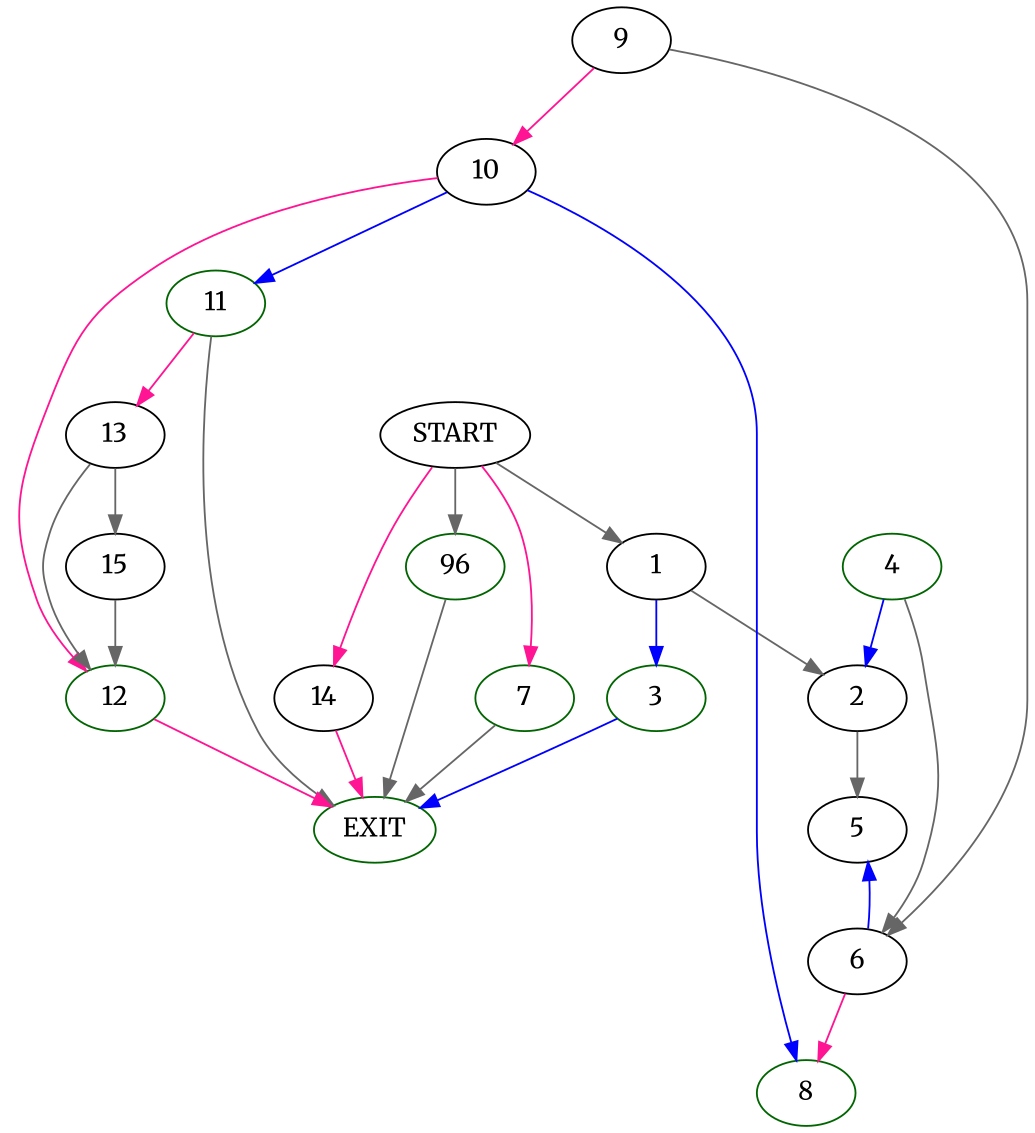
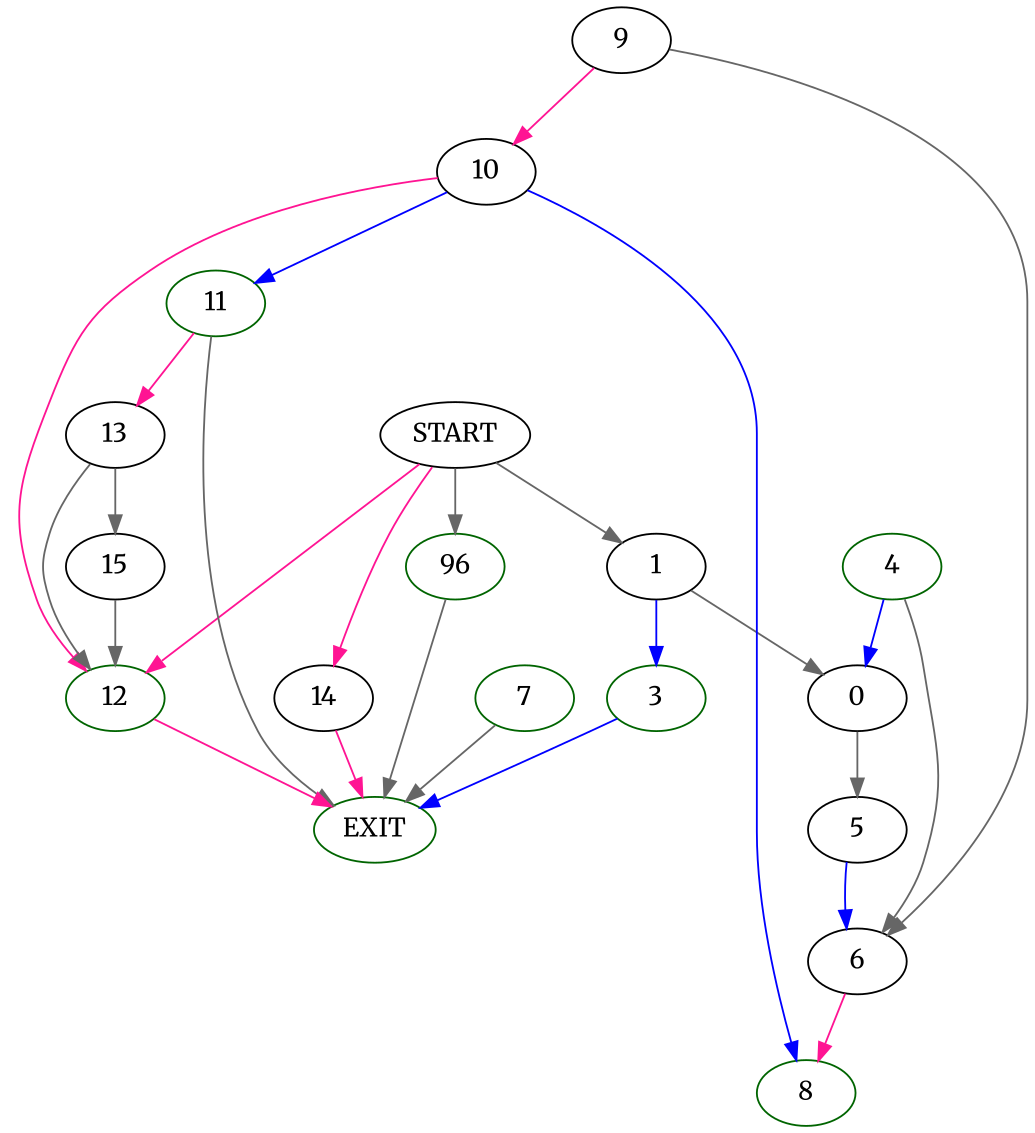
(526, 551) -> (291, 562)
(857, 698) -> (857, 698)
(870, 905) -> (845, 886)
